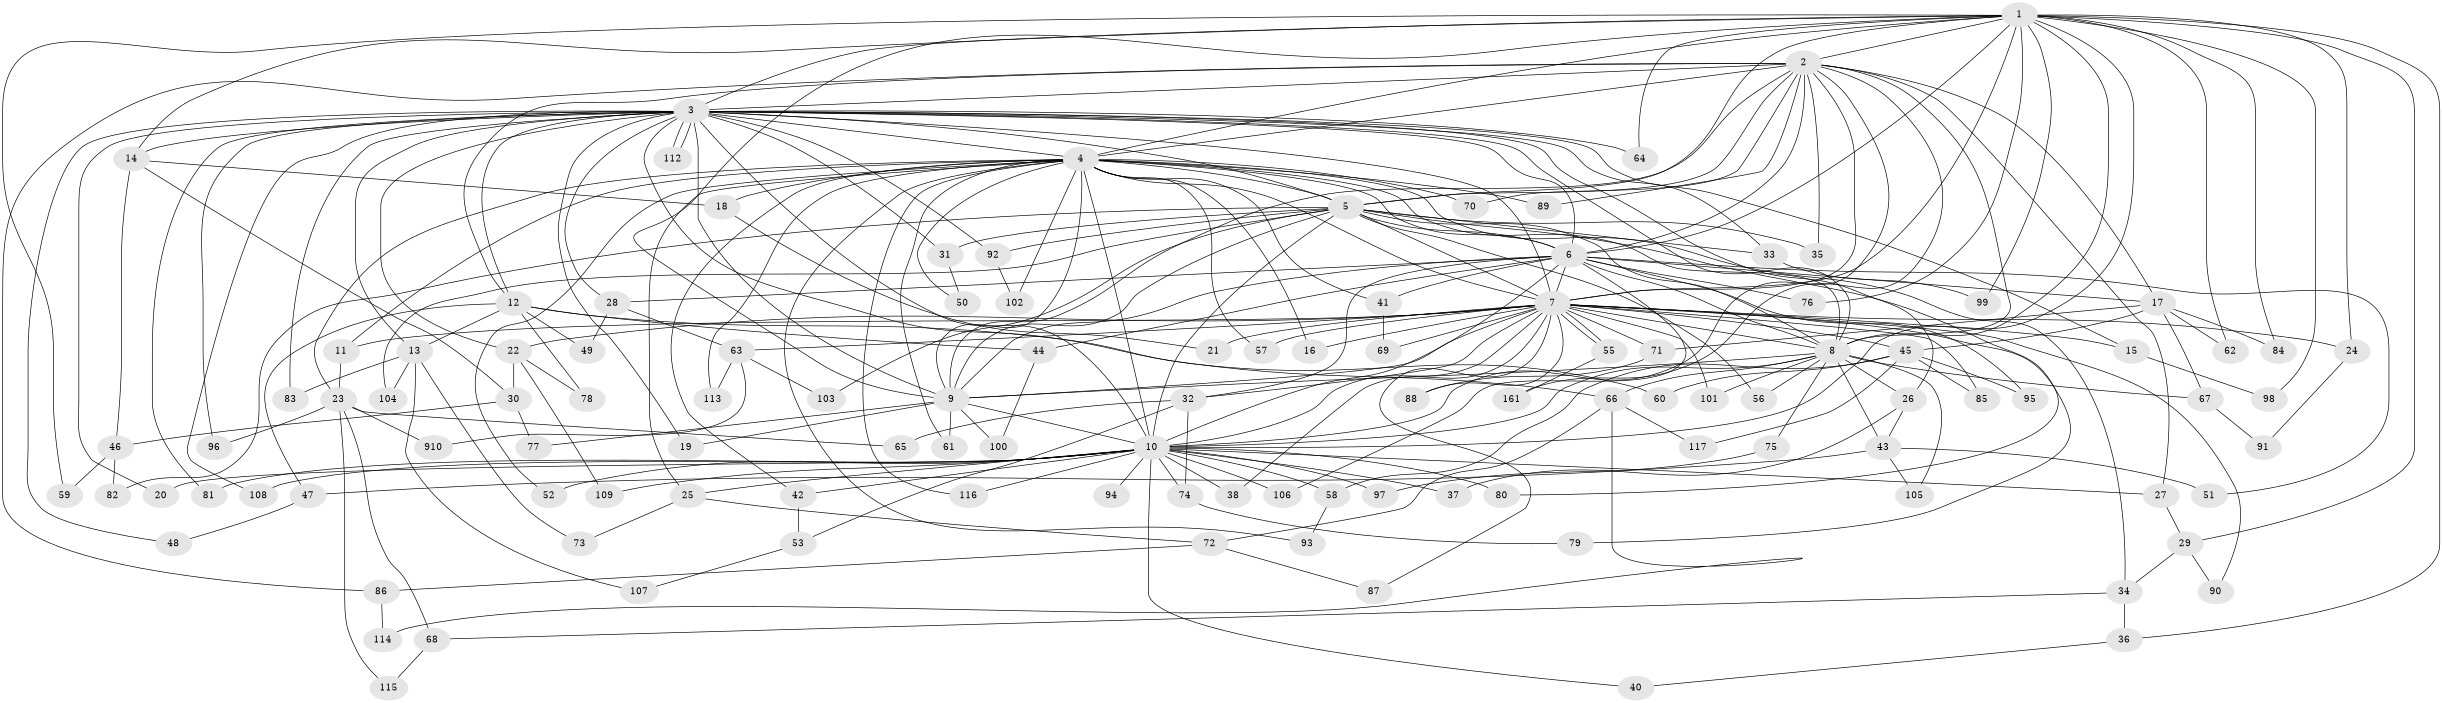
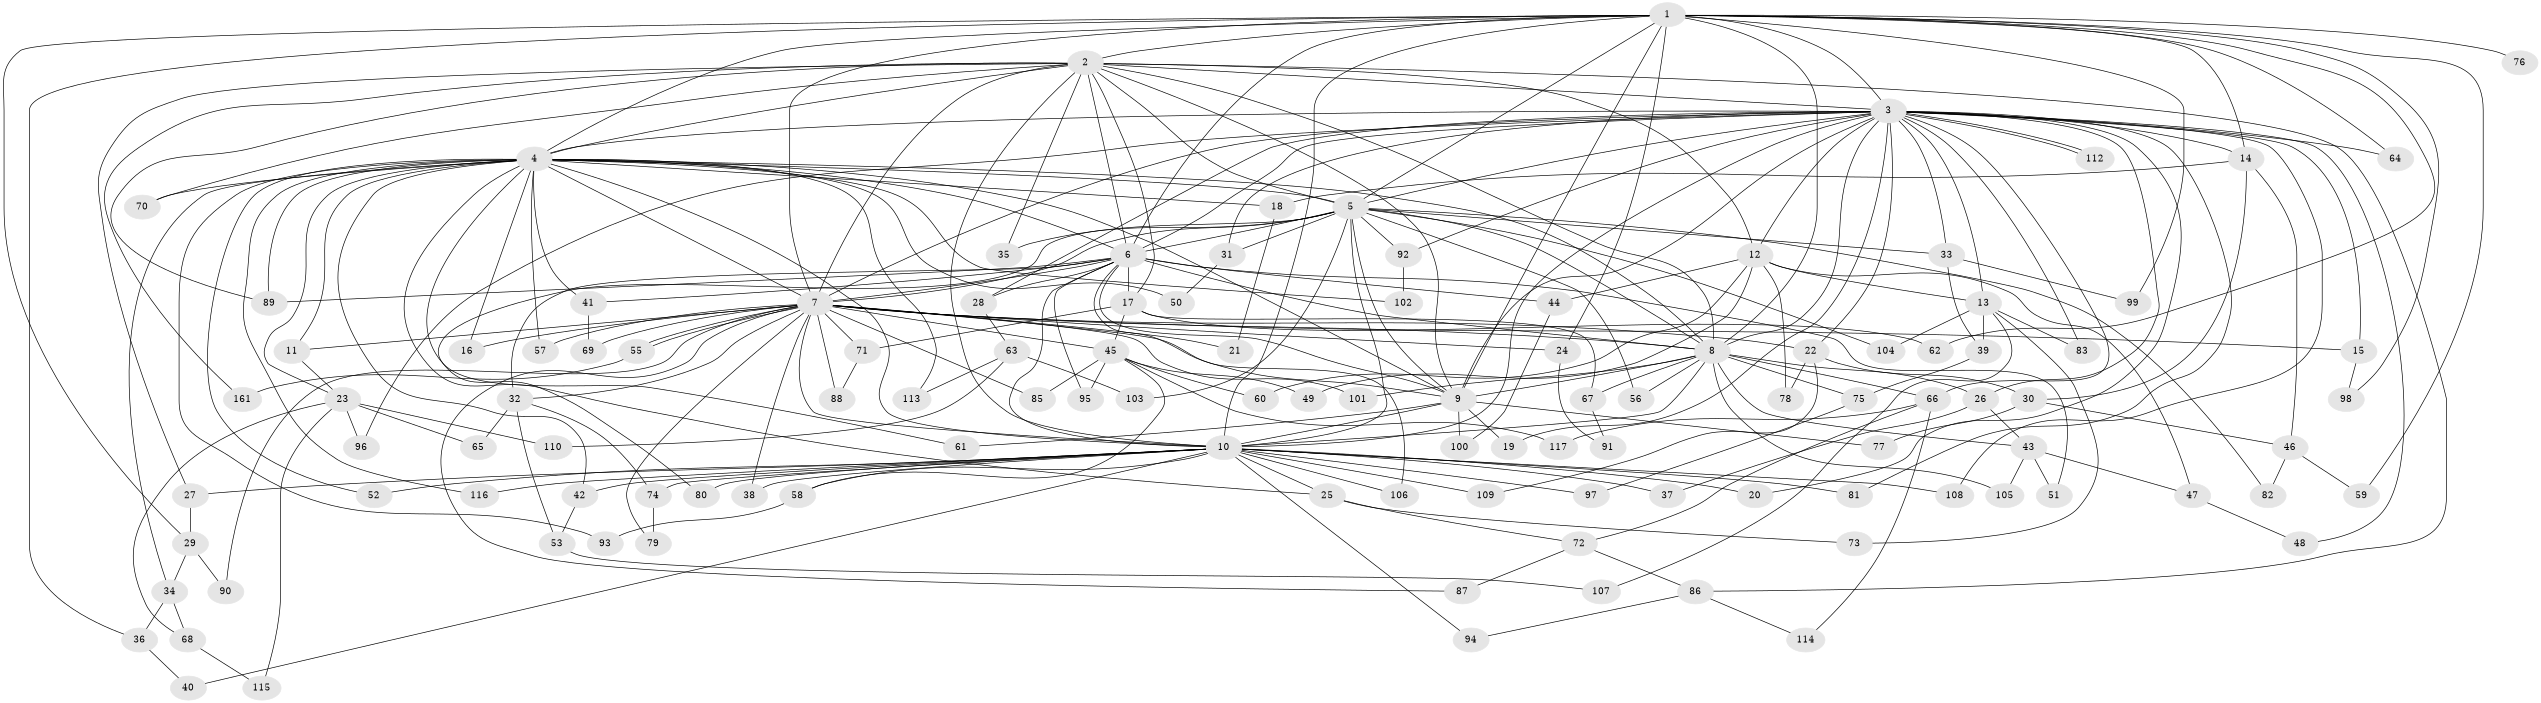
(1689, 279) -> (740, 281)
(603, 322) -> (1210, 375)
(1184, 329) -> none
none -> (1984, 351)
(2279, 351) -> none
(434, 448) -> (553, 448)
none -> (1583, 616)
